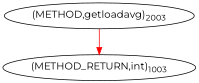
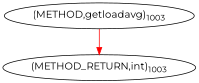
(156, 15) -> (156, 15)
